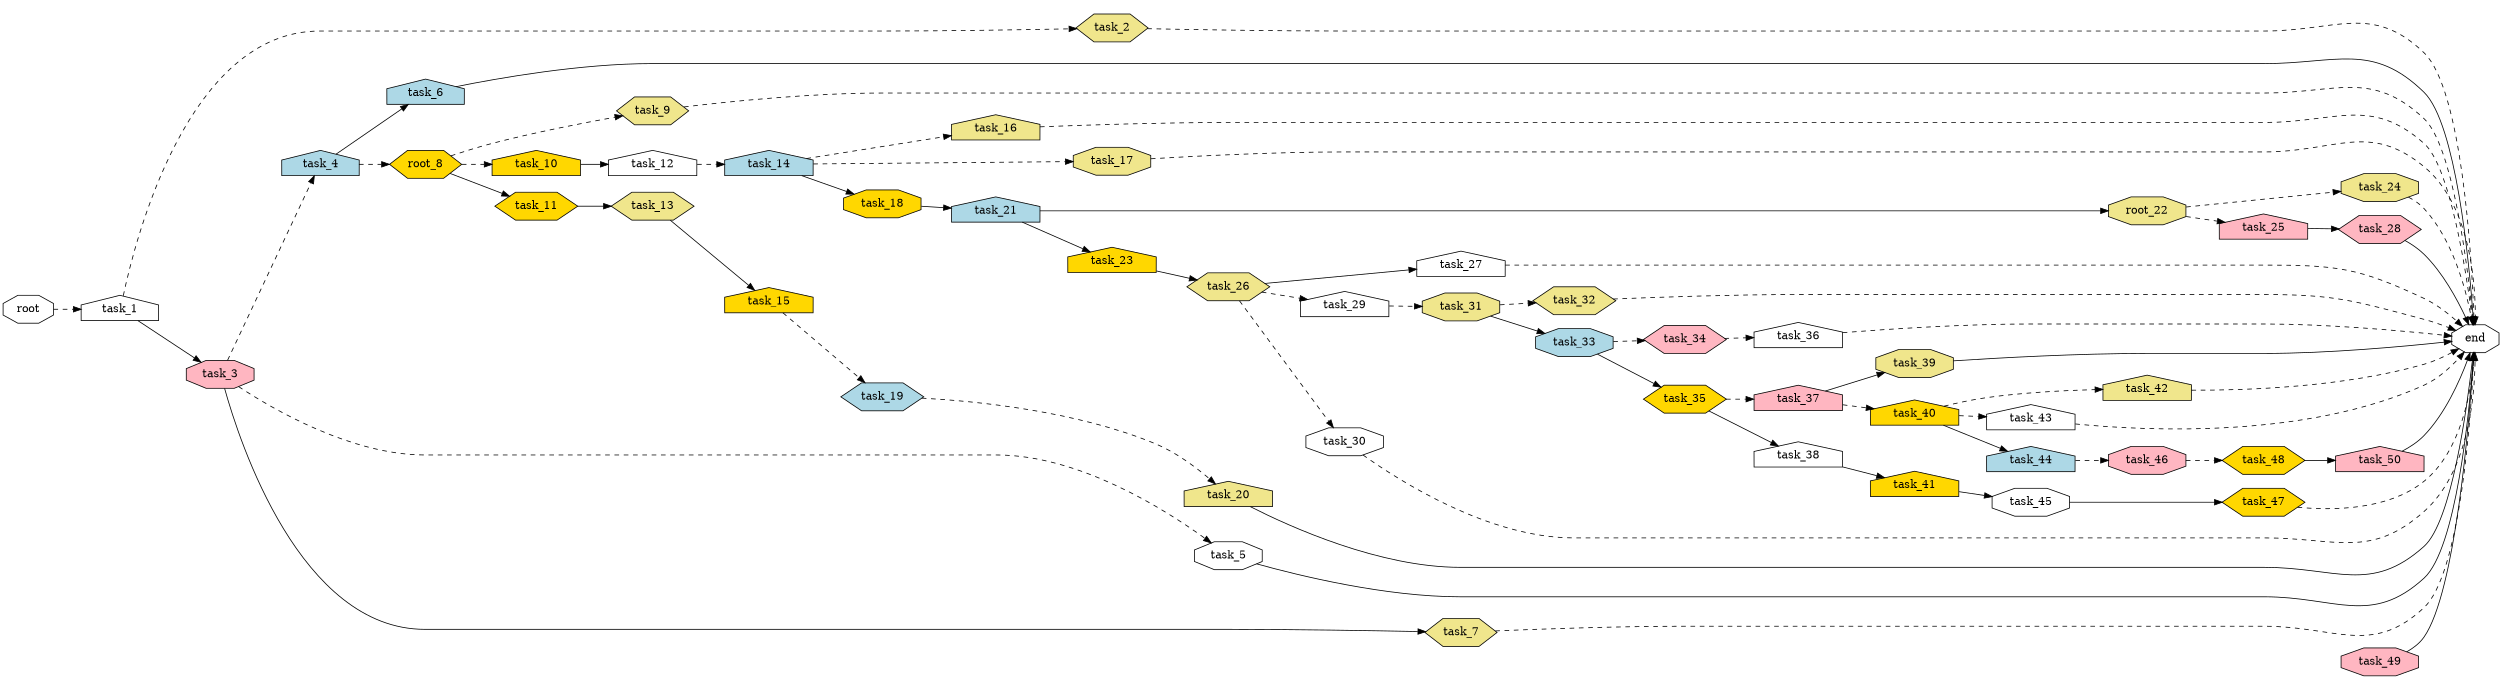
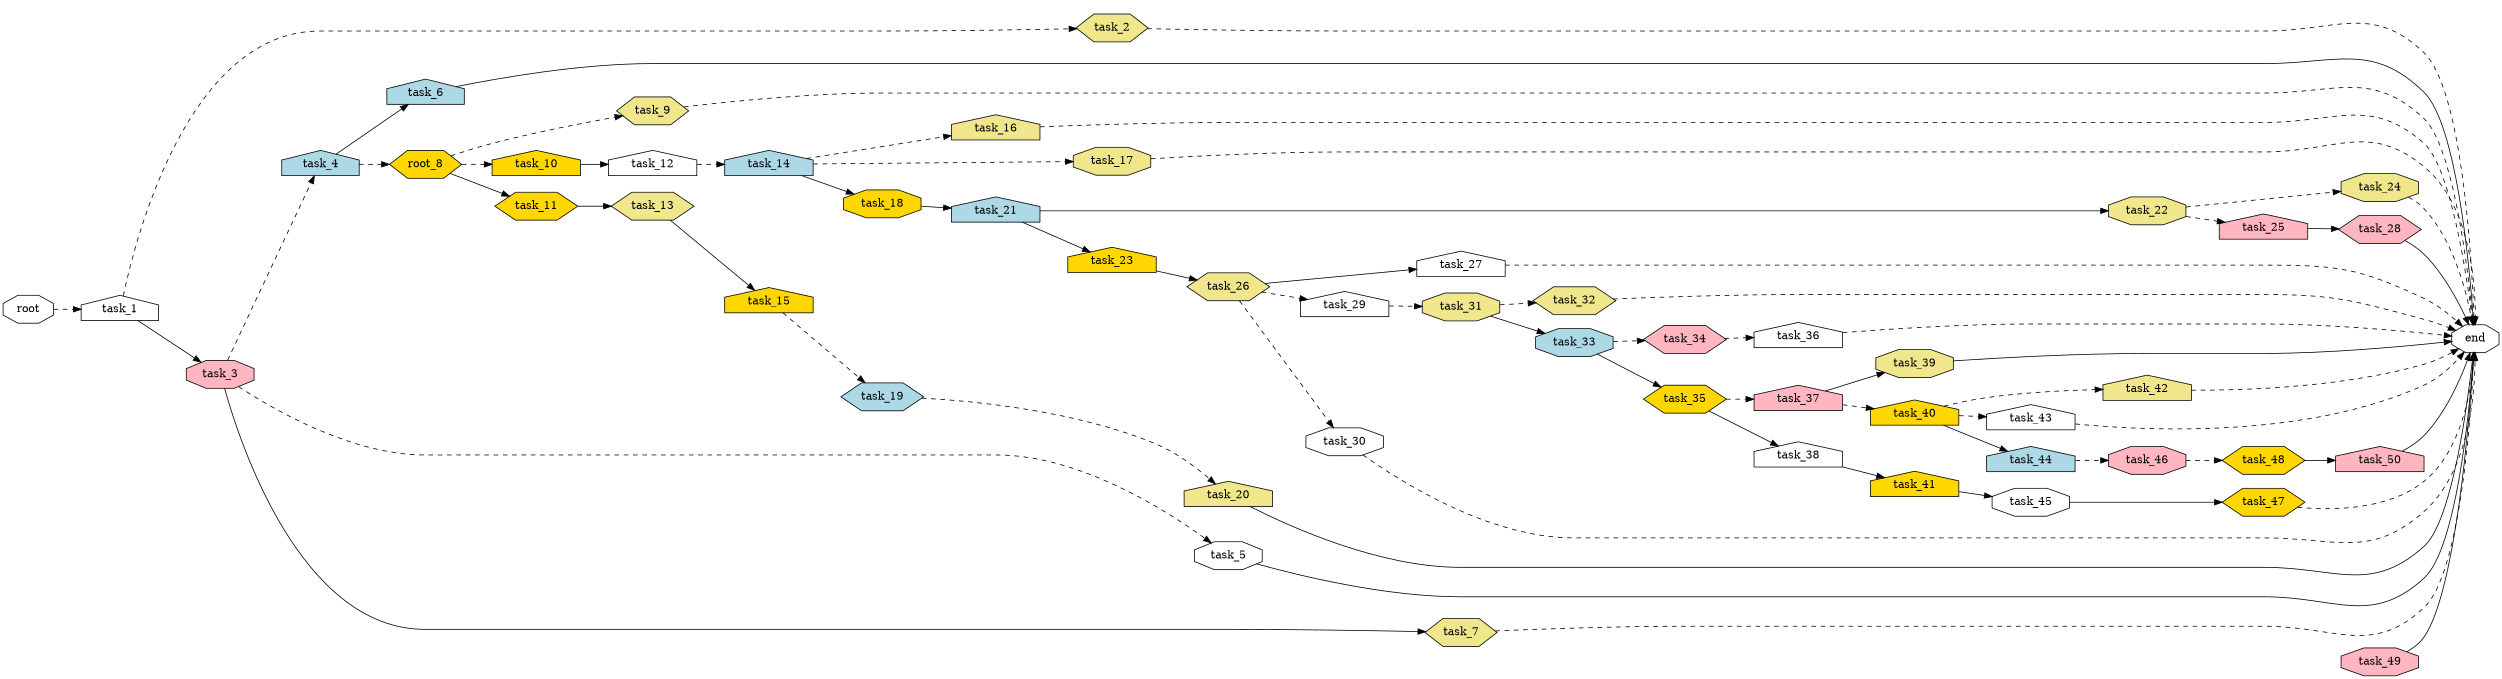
(2147, 211) -> (2147, 211)
